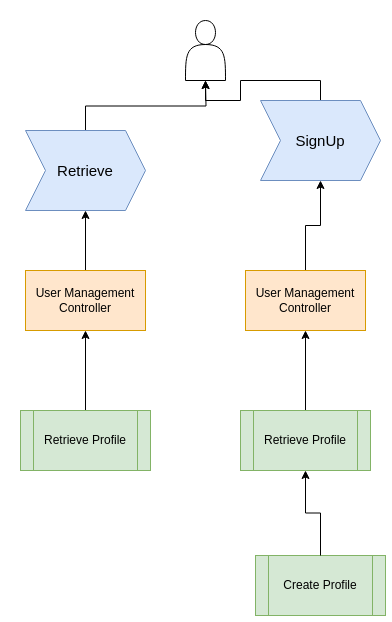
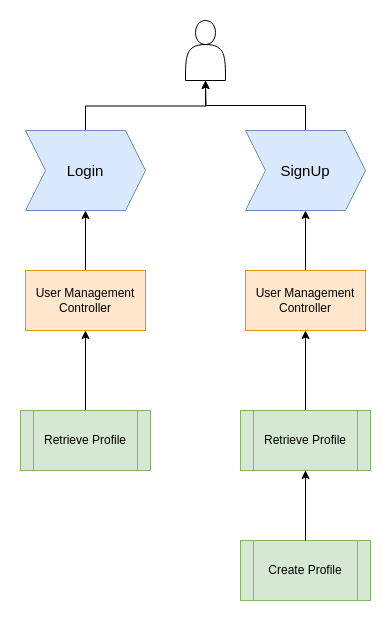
(321, 141) -> (306, 171)
(86, 171) -> (86, 171)
(321, 586) -> (306, 571)
